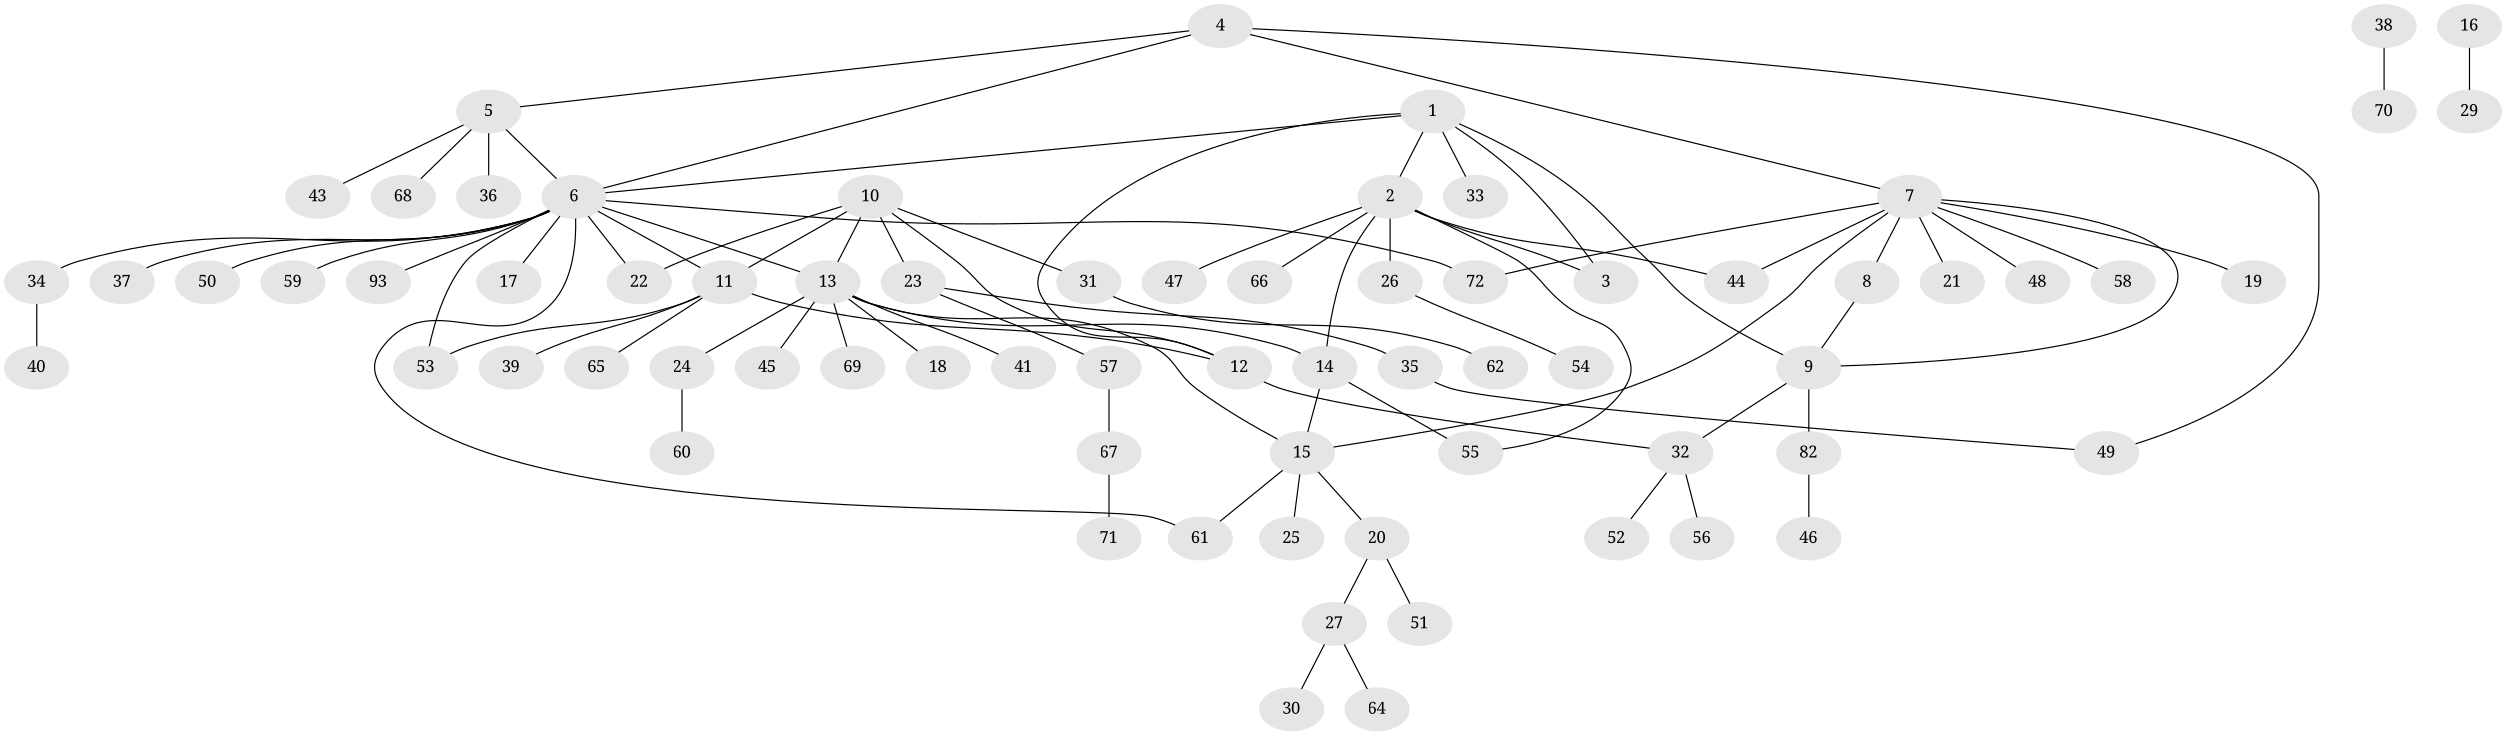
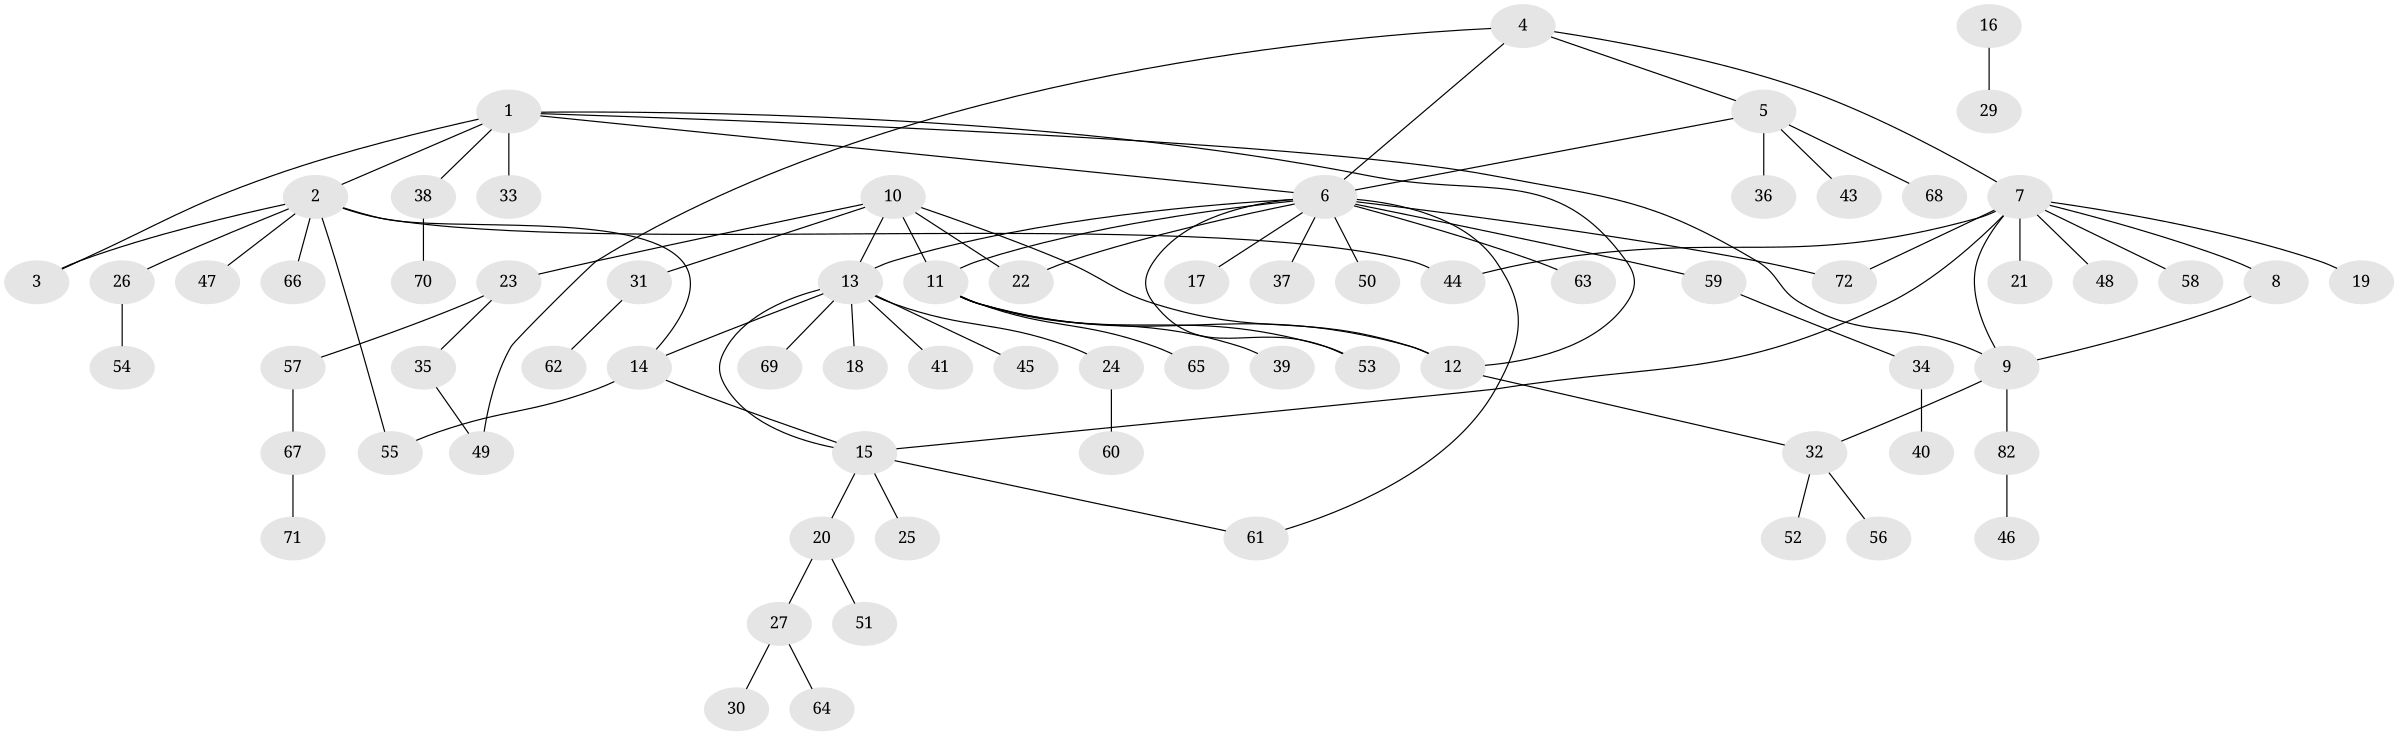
none -> (466, 154)
(231, 239) -> (1814, 324)
(378, 282) -> (1583, 282)
